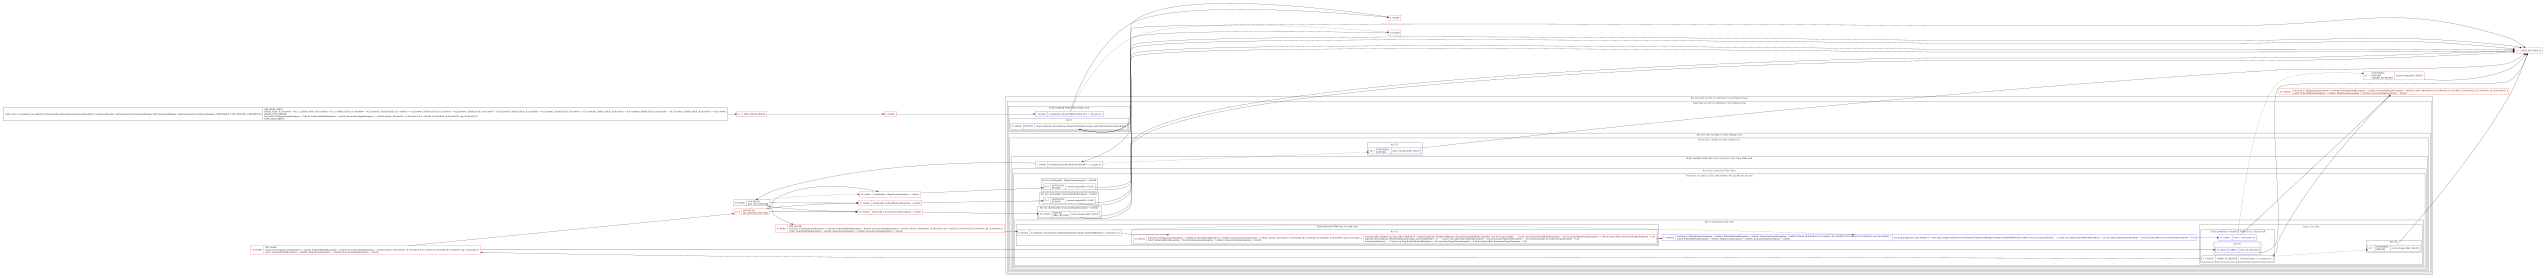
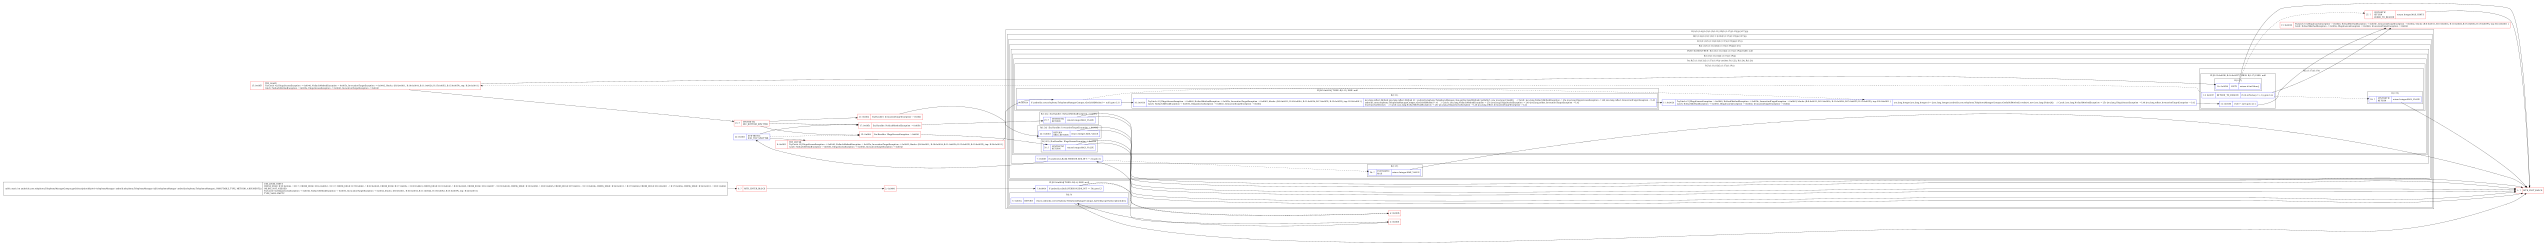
(2261, 115) -> (2283, 19)
(1382, 152) -> (1380, 174)
(2327, 166) -> (2333, 65)
(811, 210) -> none
(1395, 239) -> (1395, 103)
(1342, 257) -> (1343, 86)
(2227, 259) -> (2228, 95)
